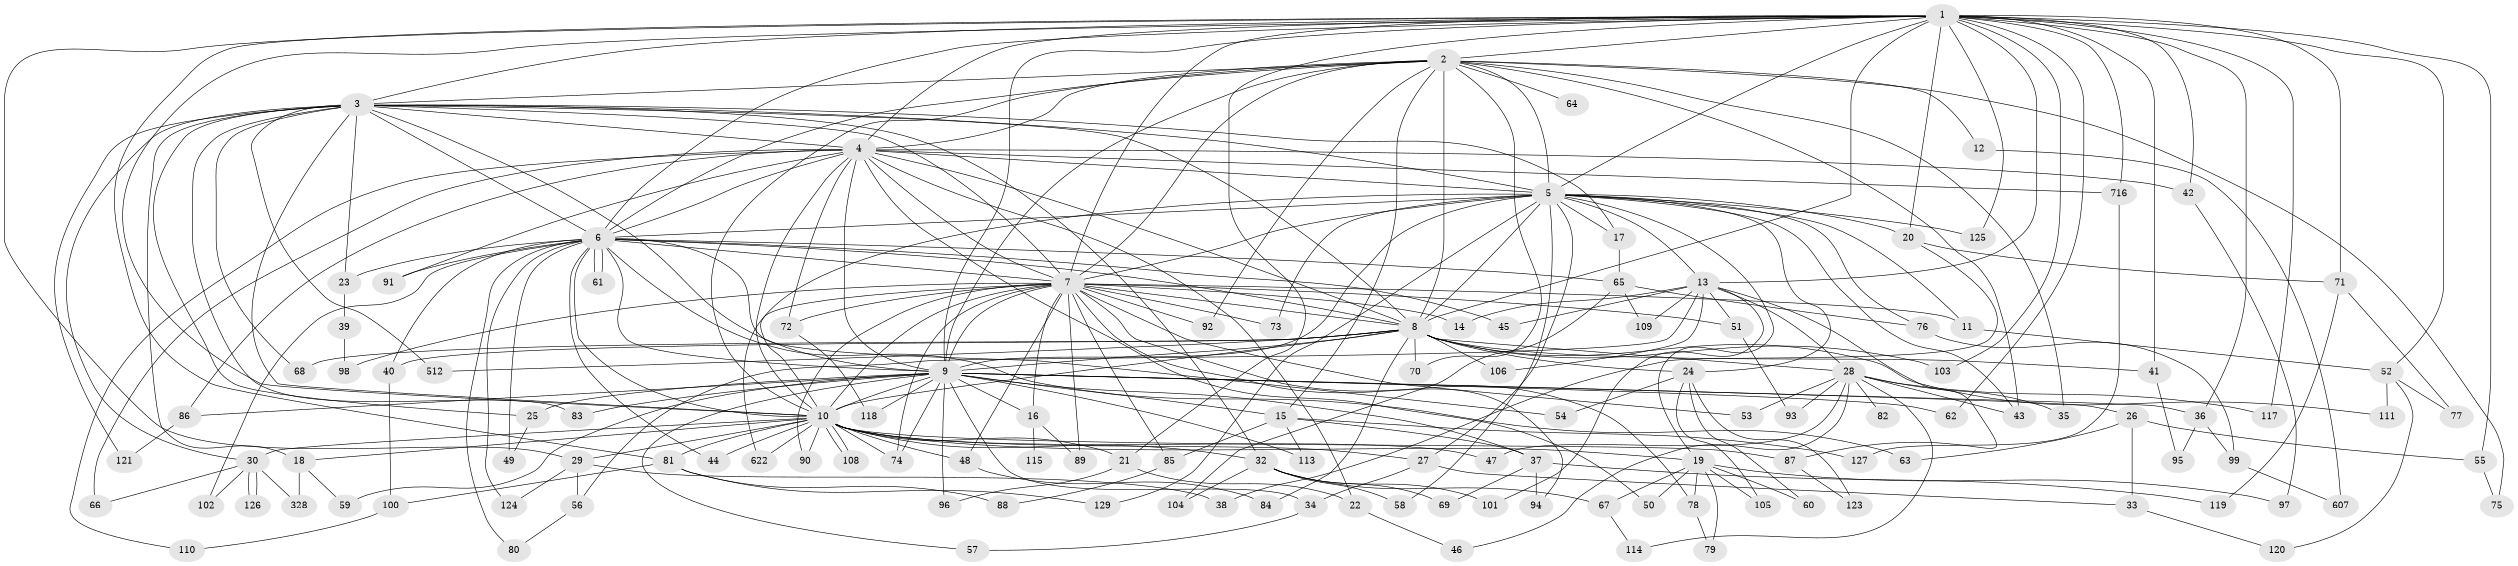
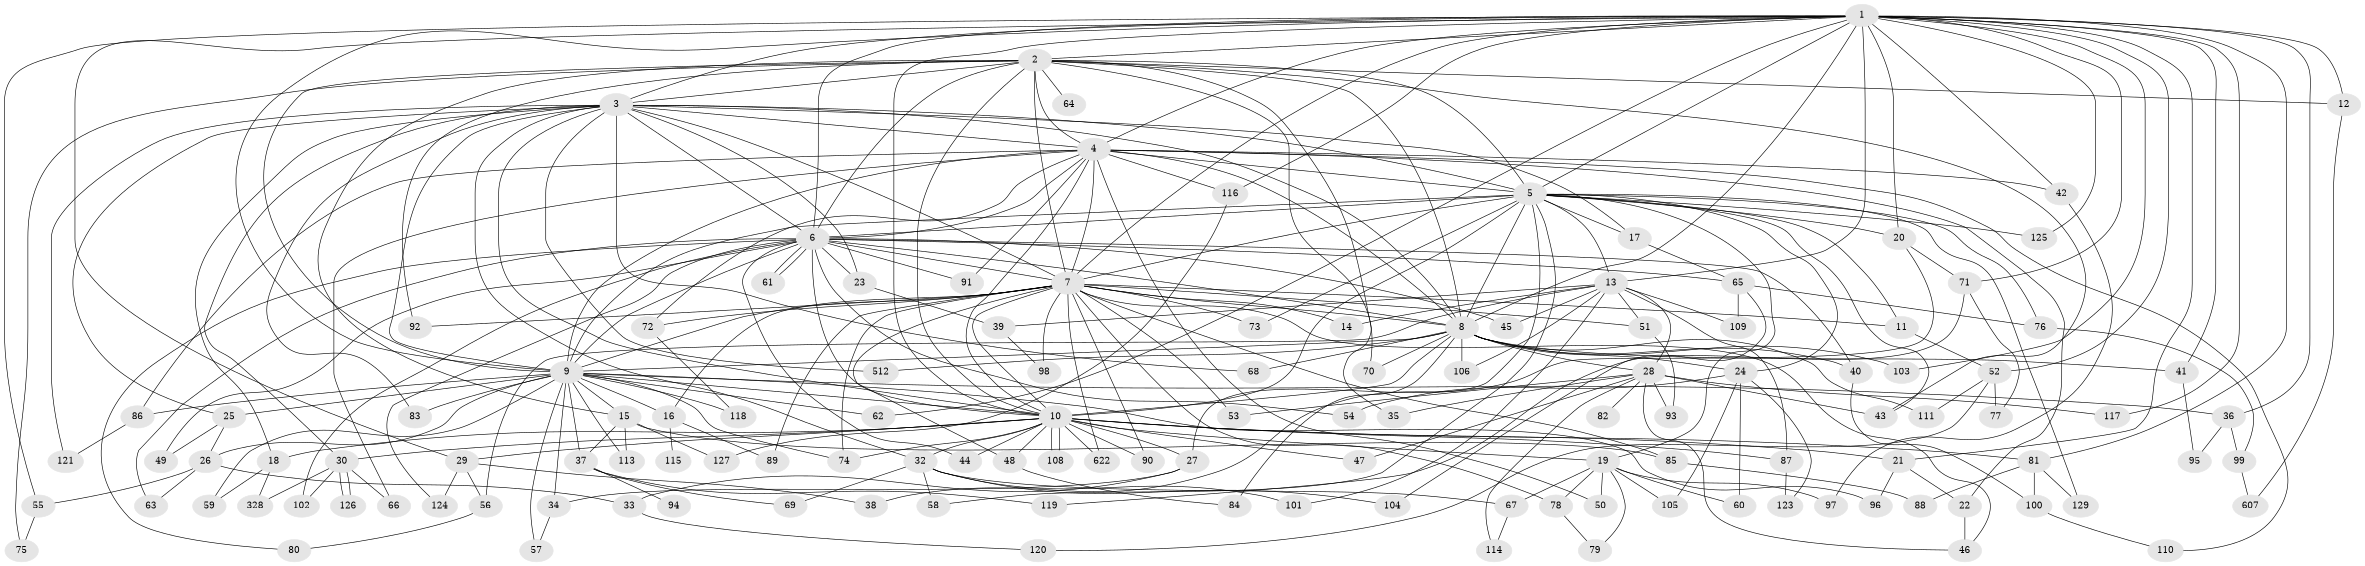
none -> (2126, 24)
(2119, 194) -> (1230, 194)
none -> (1189, 314)
(1223, 376) -> (1578, 346)
none -> (217, 439)
